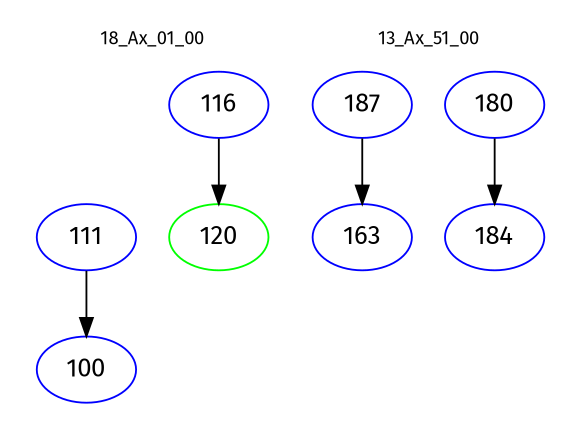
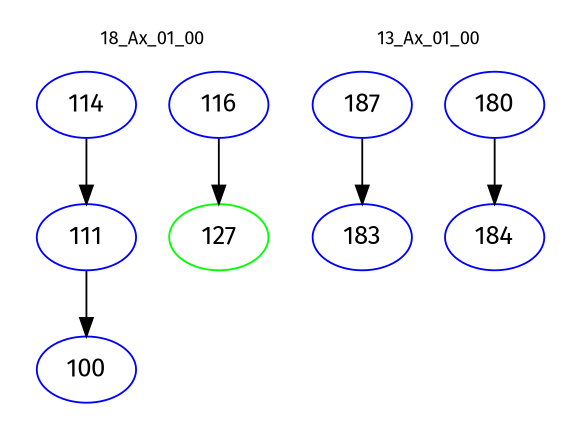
(428, 40) -> (428, 40)
none -> (86, 105)
(219, 237) -> (219, 237)
(362, 237) -> (362, 237)
